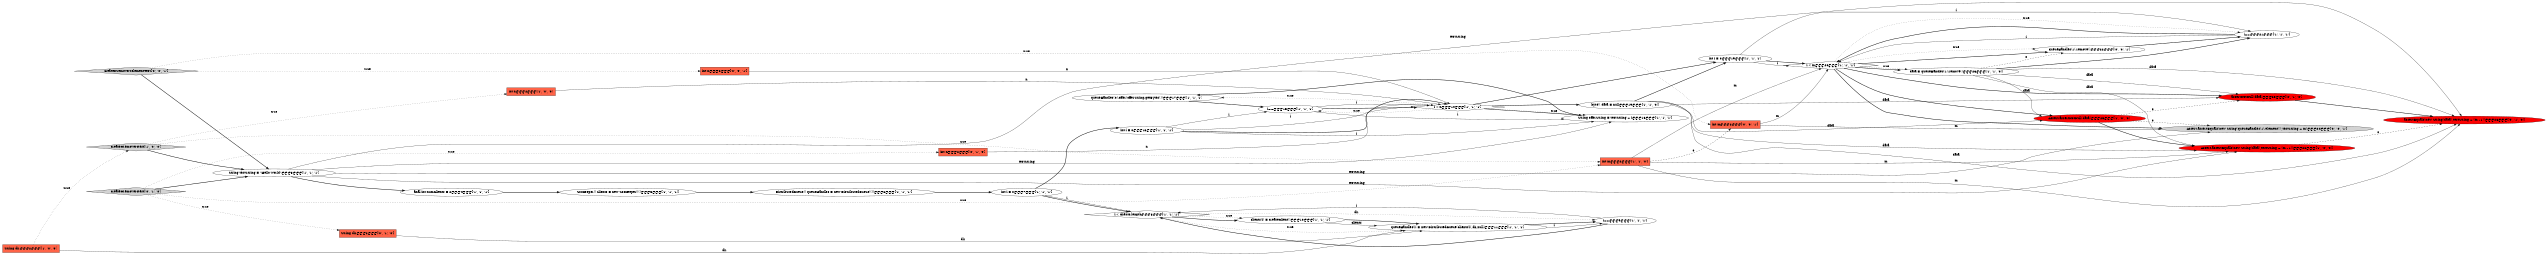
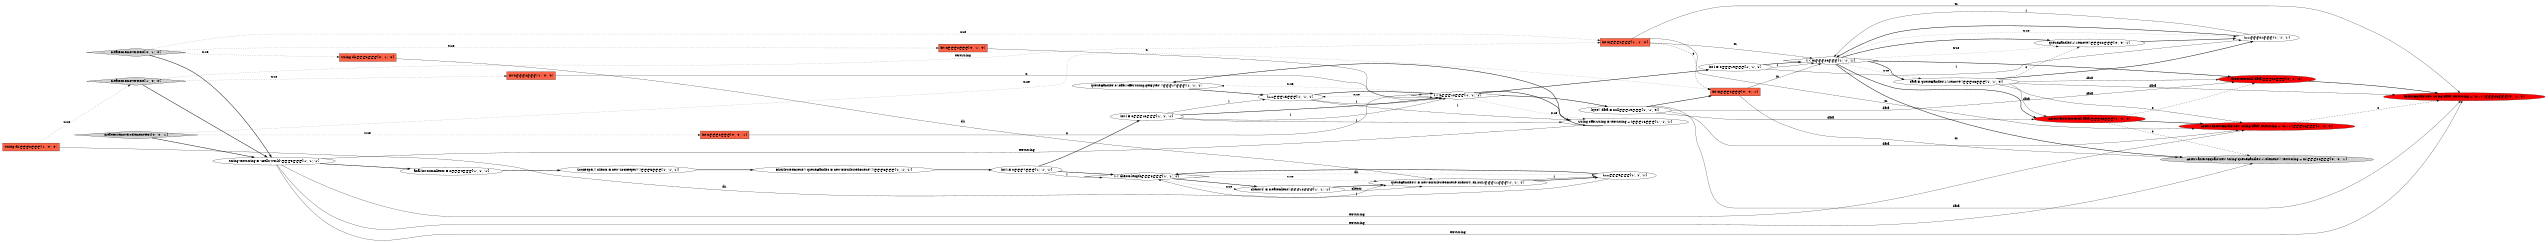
(1679, 82) -> (1678, 101)
(963, 142) -> (963, 56)
